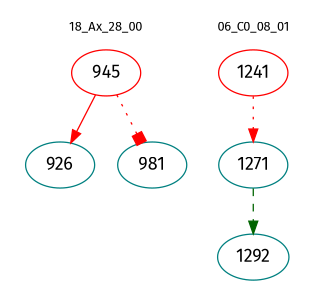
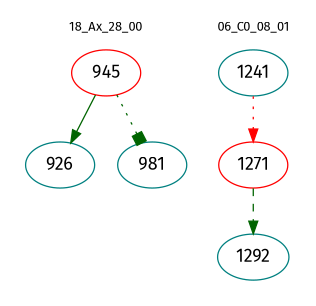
(253, 73) -> (253, 73)
(86, 113) -> (86, 113)
(126, 113) -> (126, 113)
(253, 165) -> (253, 165)
